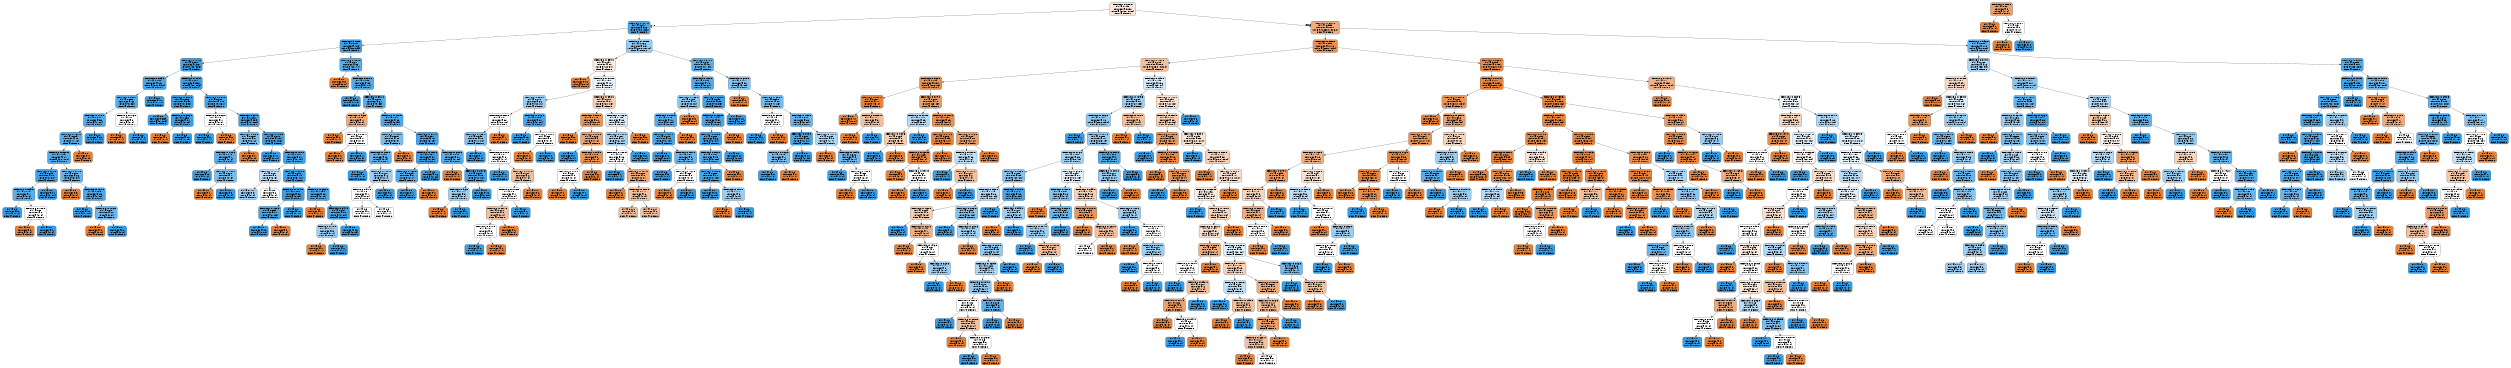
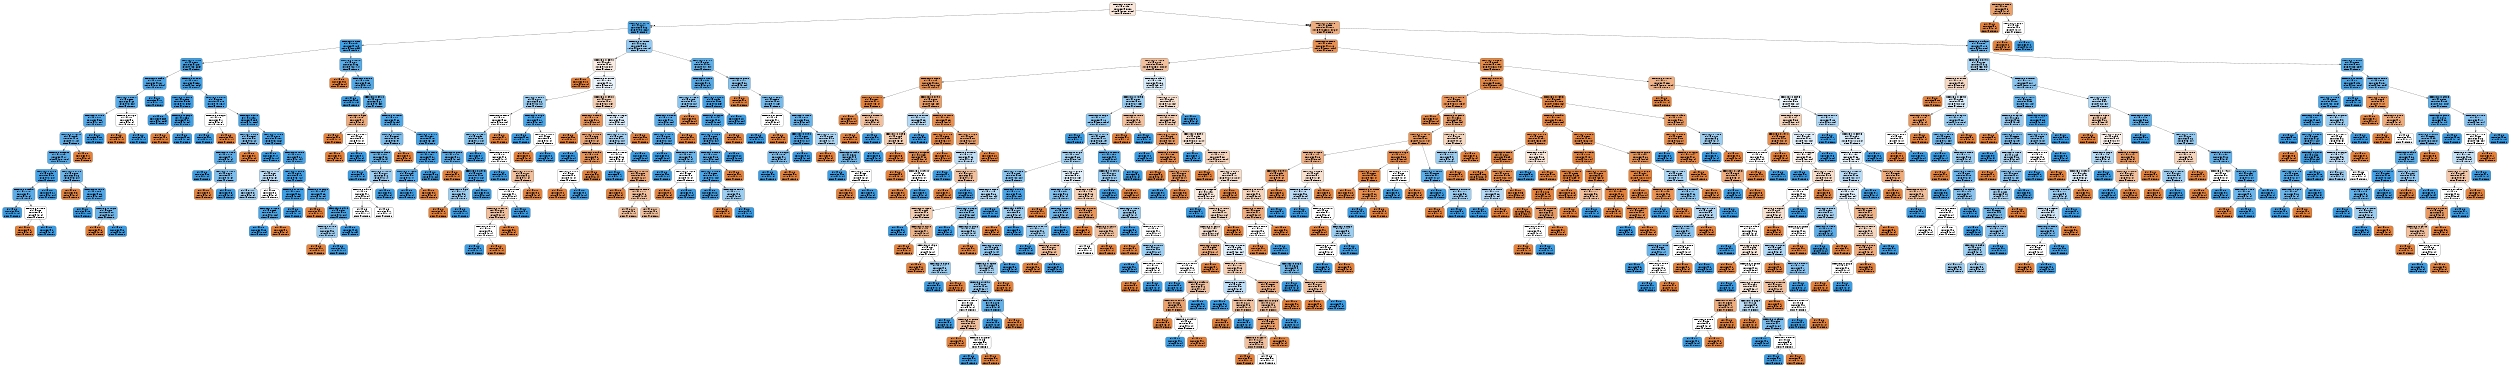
(1440, 166) -> (1426, 156)
(1865, 221) -> (1850, 213)
